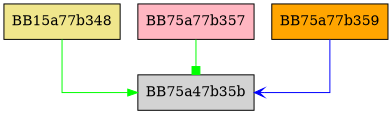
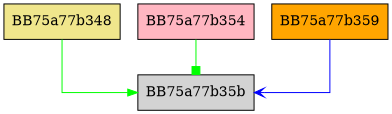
(62, 22) -> (62, 22)
(196, 22) -> (196, 22)
(196, 93) -> (196, 93)
